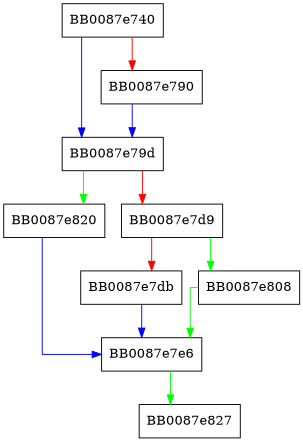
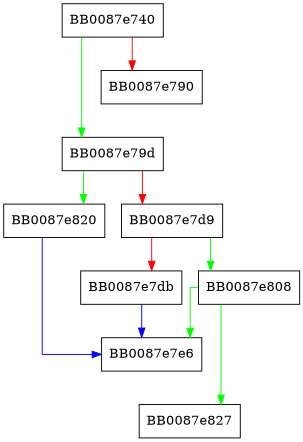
(82, 83) -> (82, 83)
(132, 116) -> none
(170, 383) -> (221, 350)
